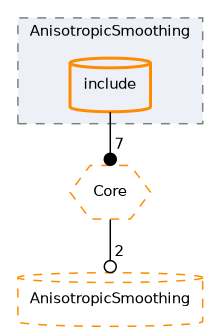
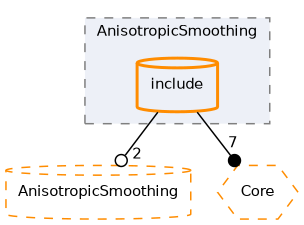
(110, 240) -> (141, 134)
